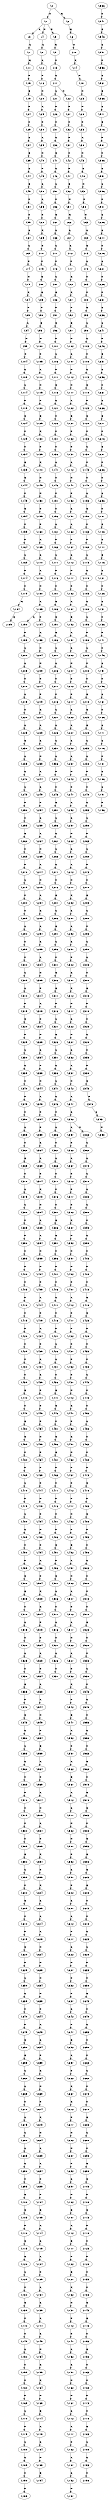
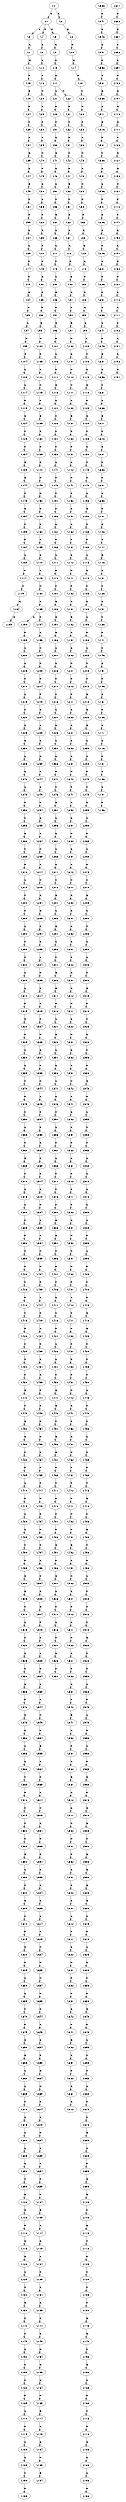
(78, 1127) -> (86, 1142)
(71, 2116) -> none
